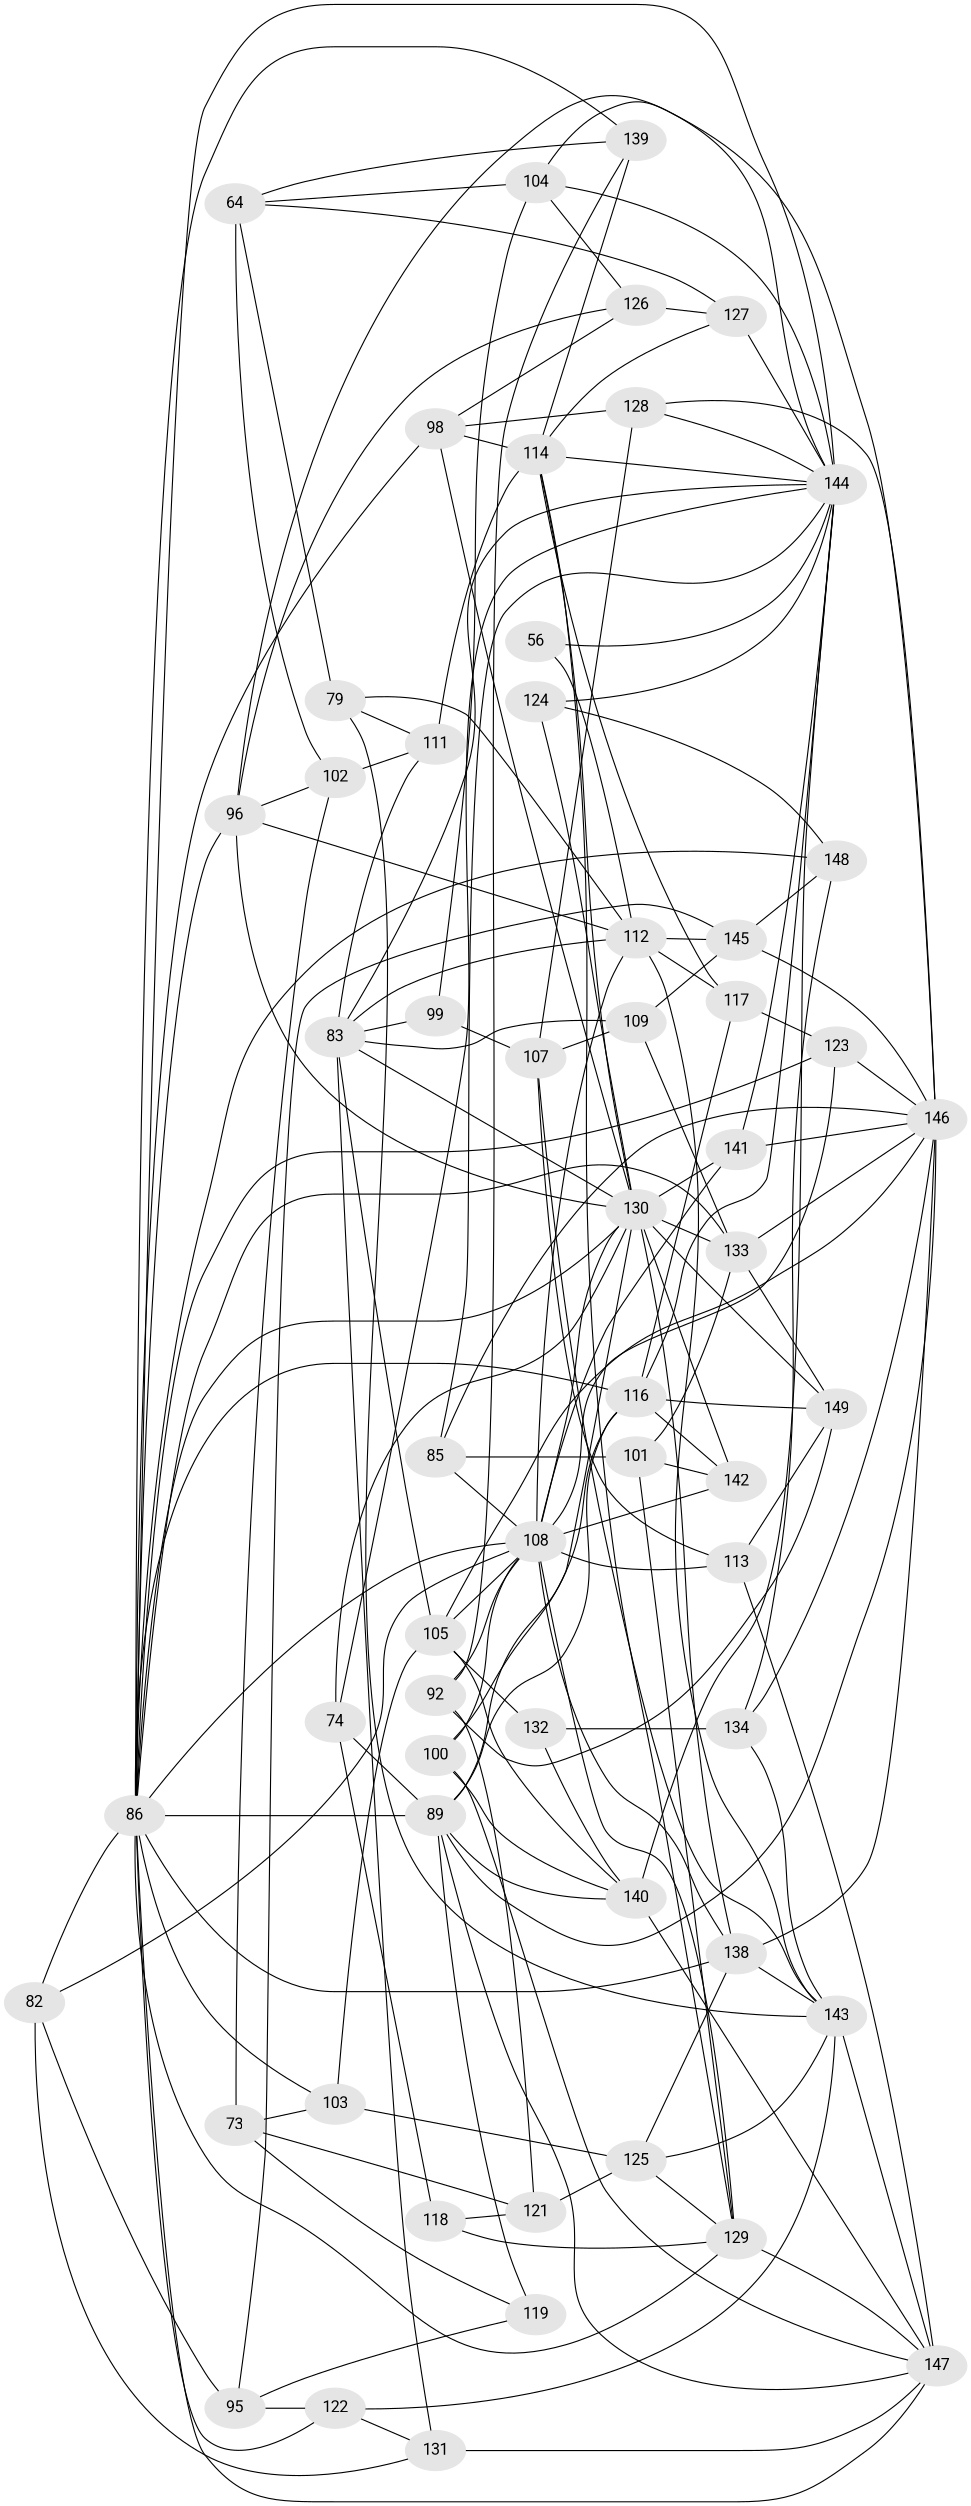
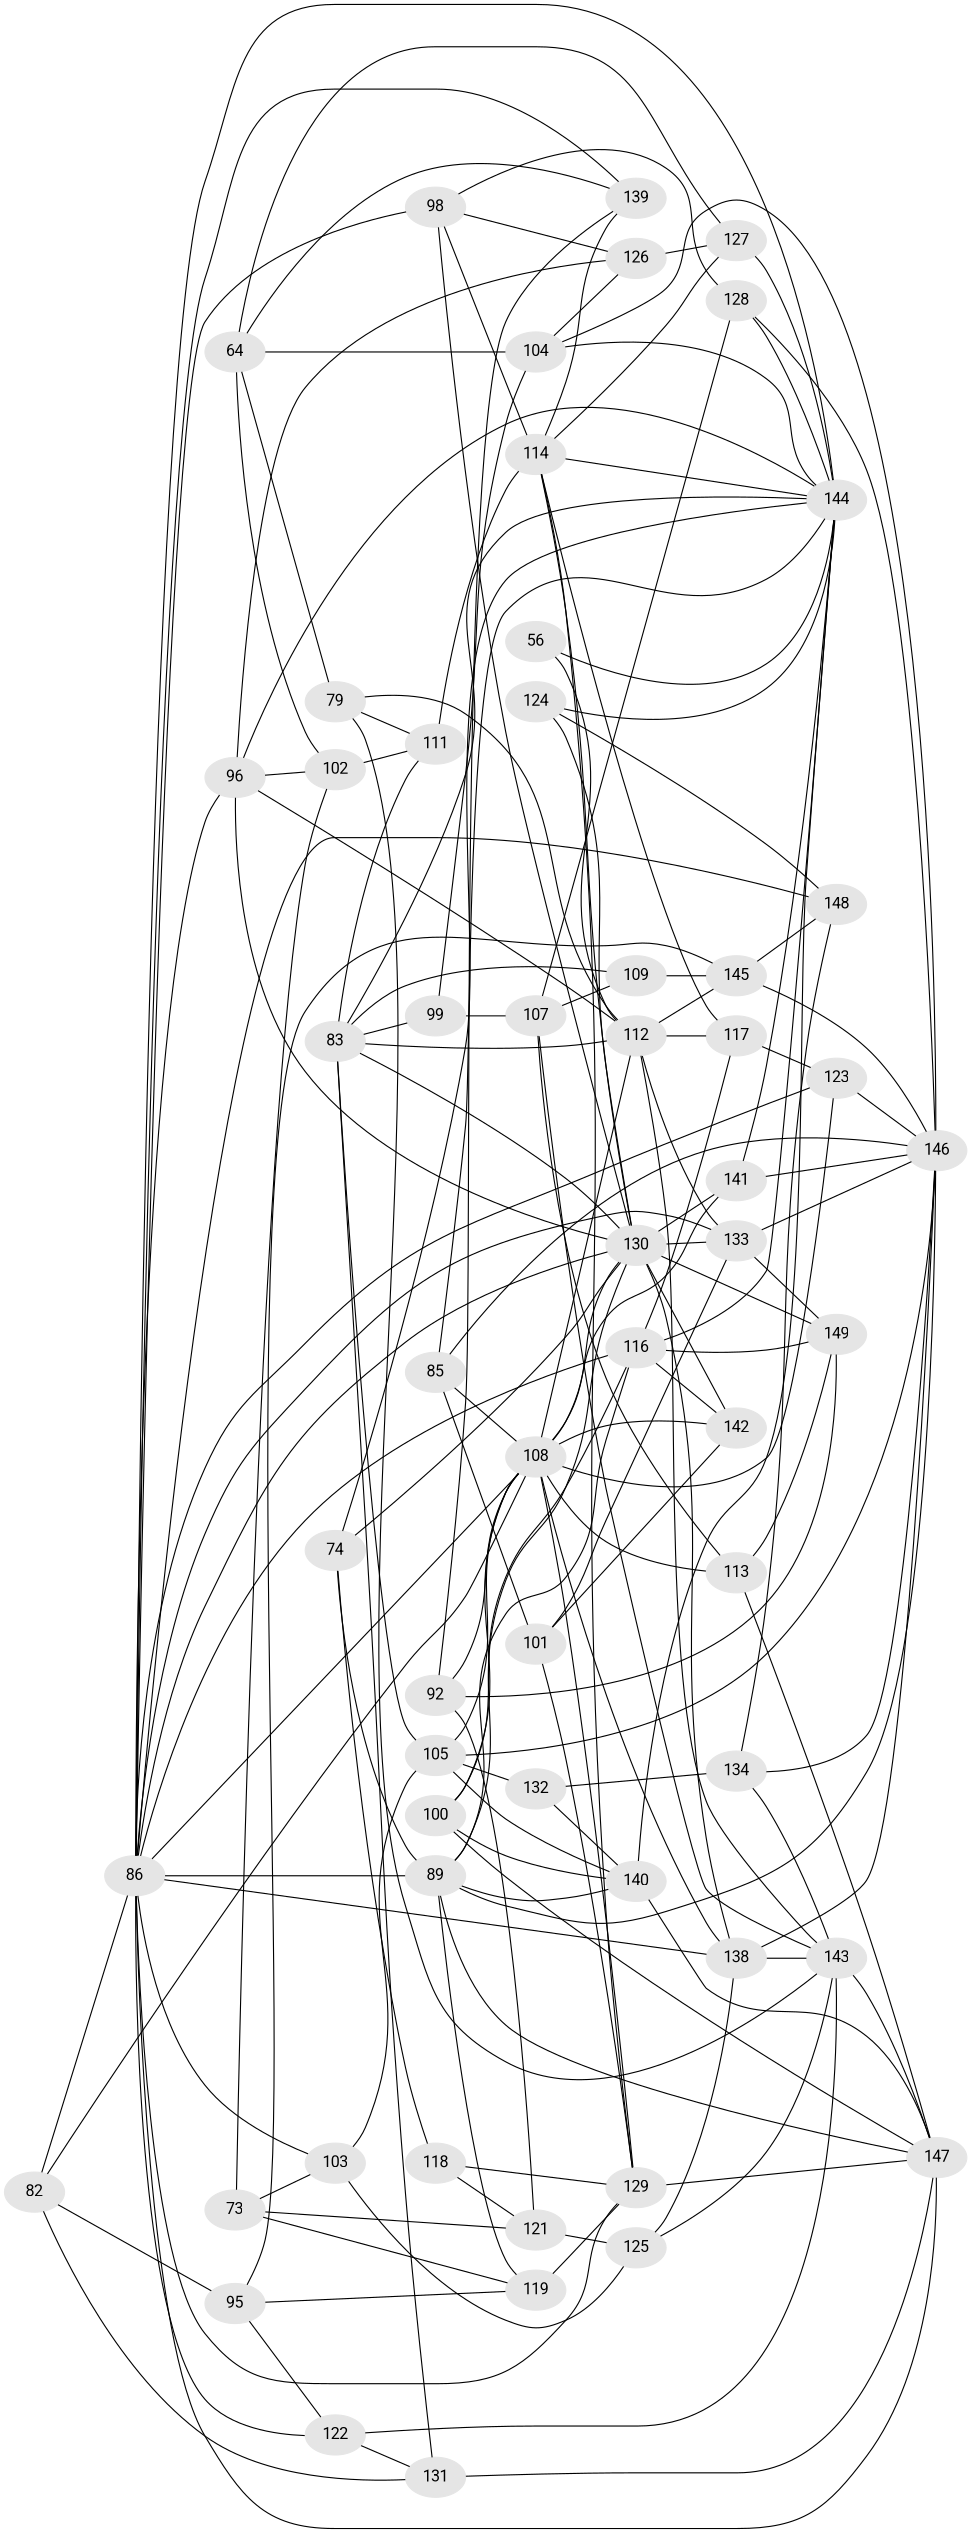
(686, 1137) -> (674, 1148)
(686, 2200) -> (579, 2246)
